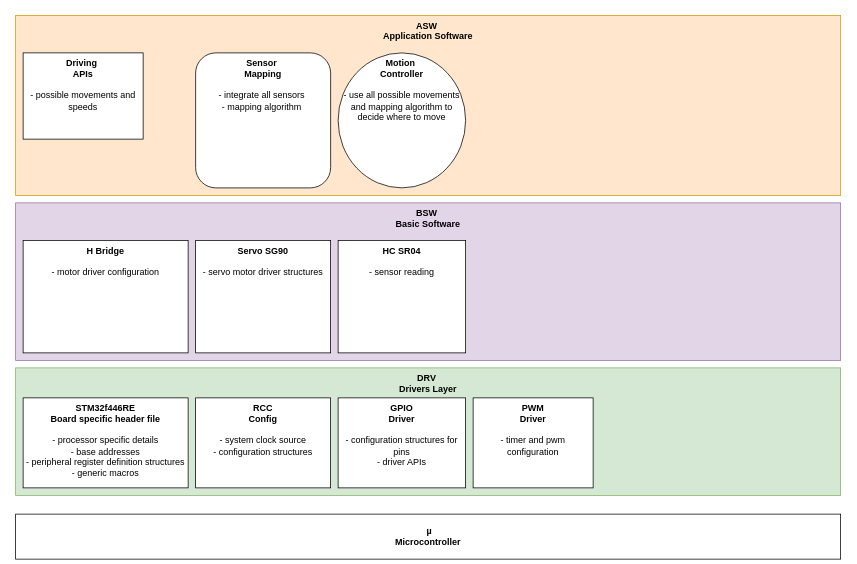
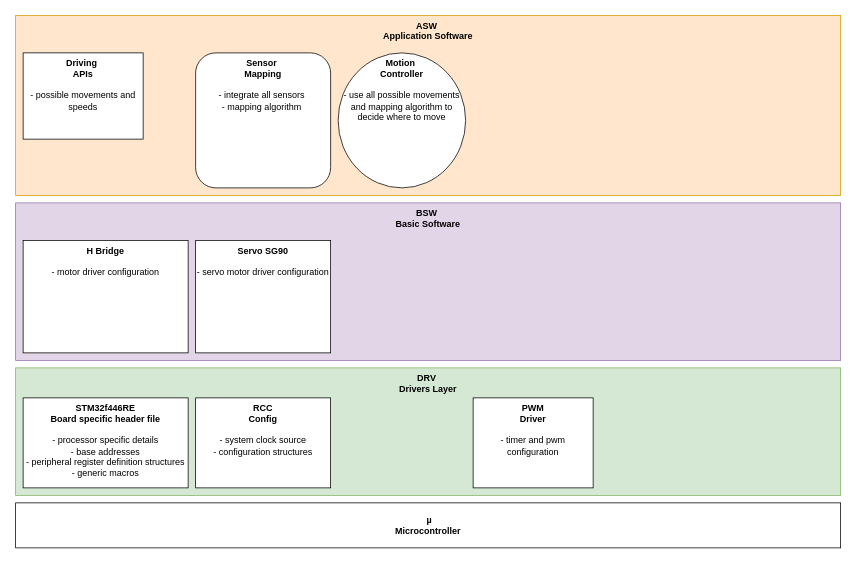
(263, 262) -> (263, 262)
(402, 297) -> none
(402, 443) -> none
(428, 537) -> (428, 525)
